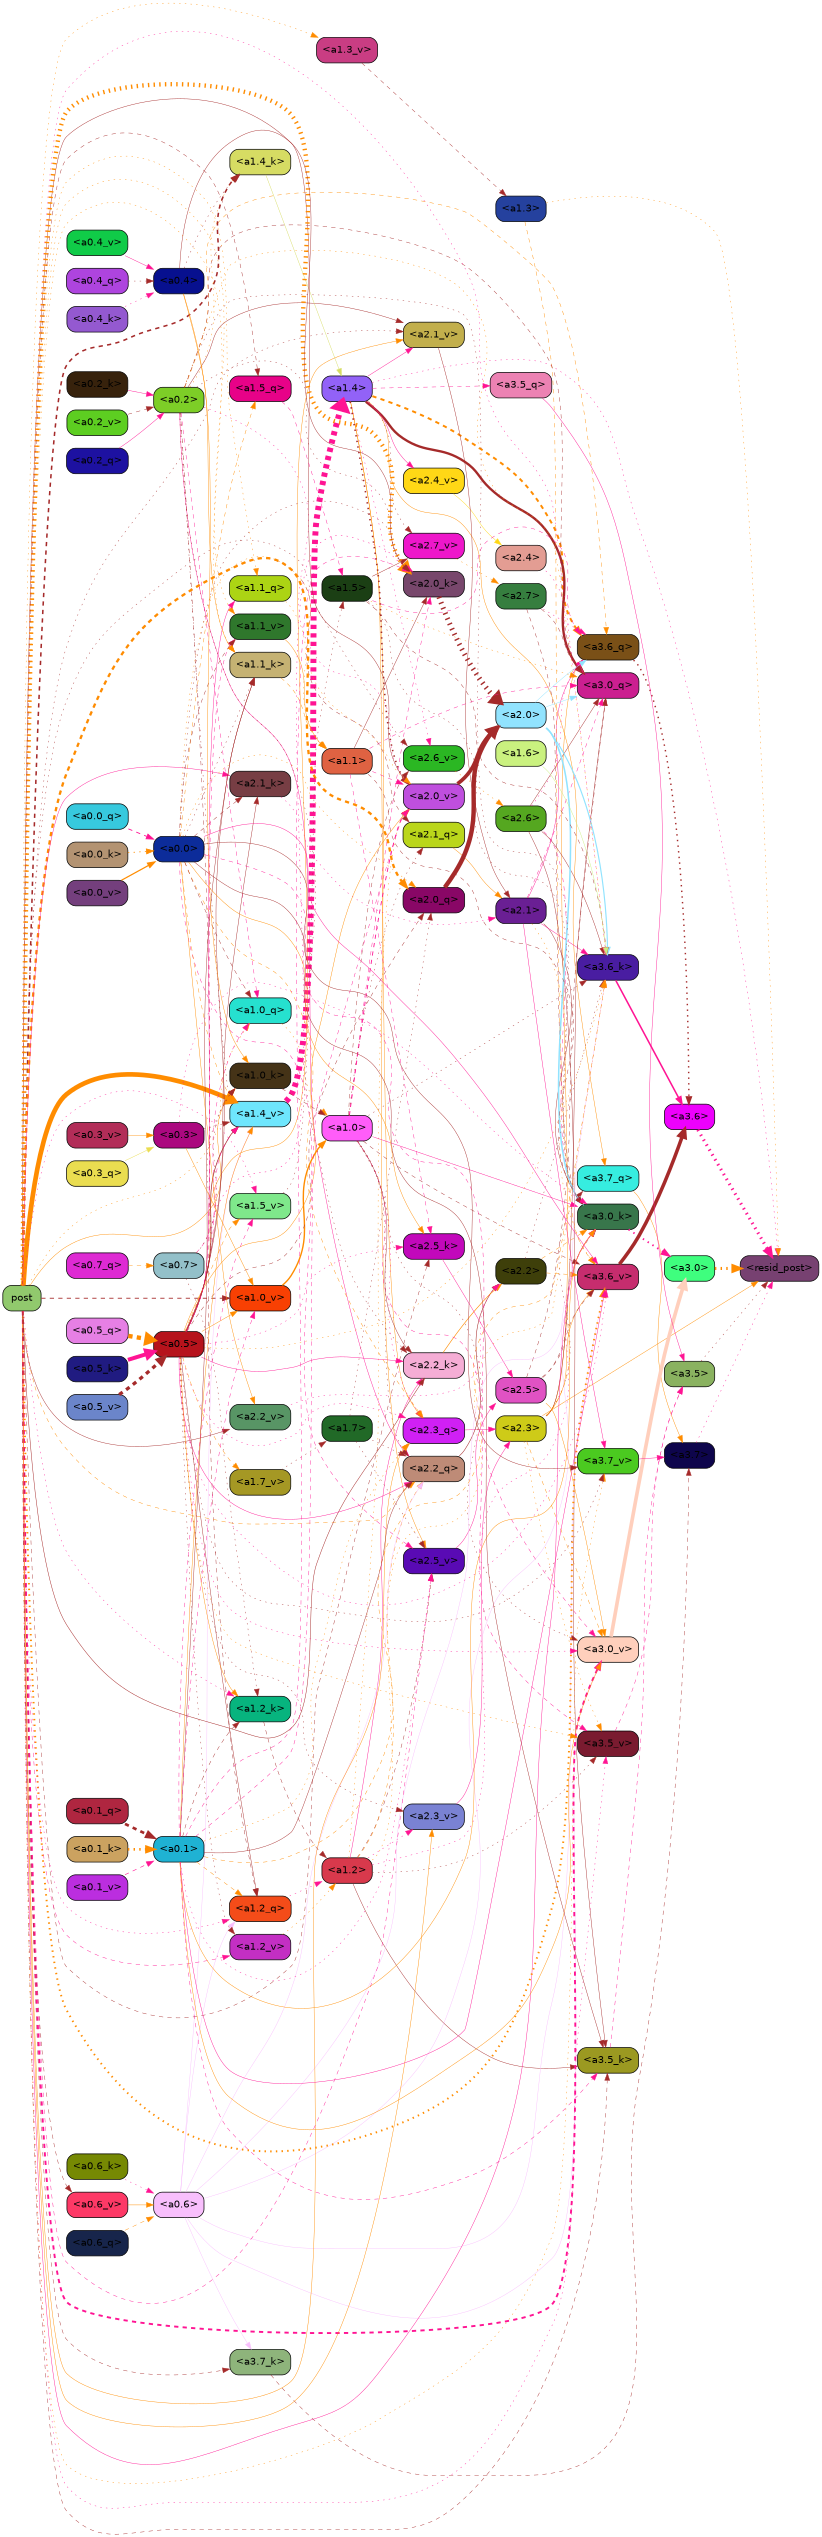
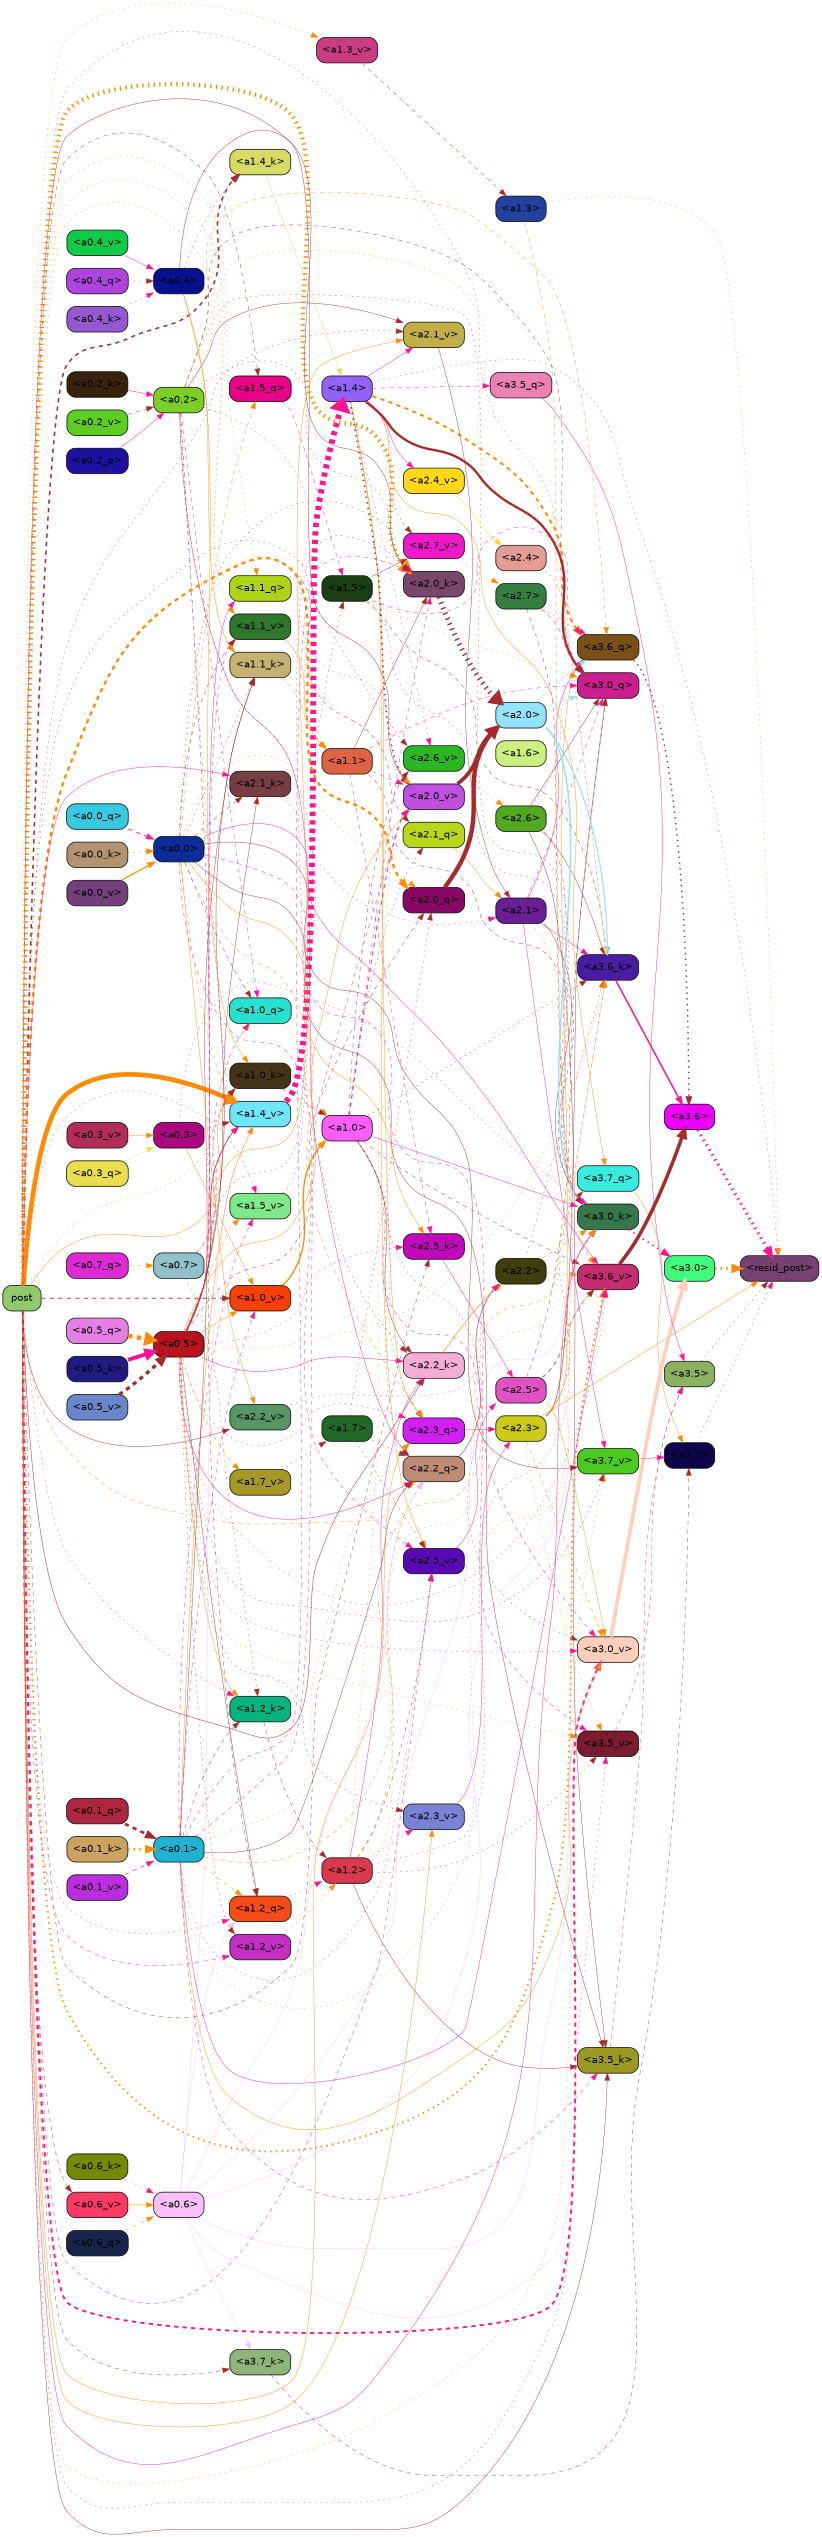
(471, 1660) -> (471, 1660)
(52, 2448) -> (52, 2448)
